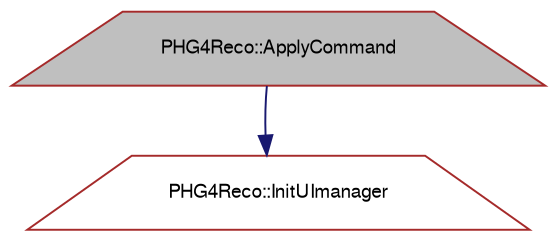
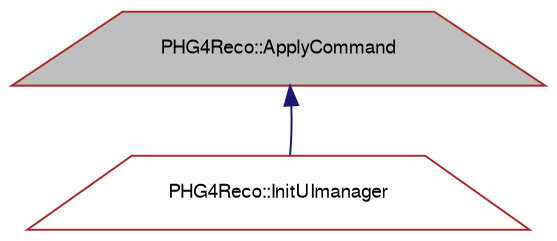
(265, 111) -> (291, 130)
